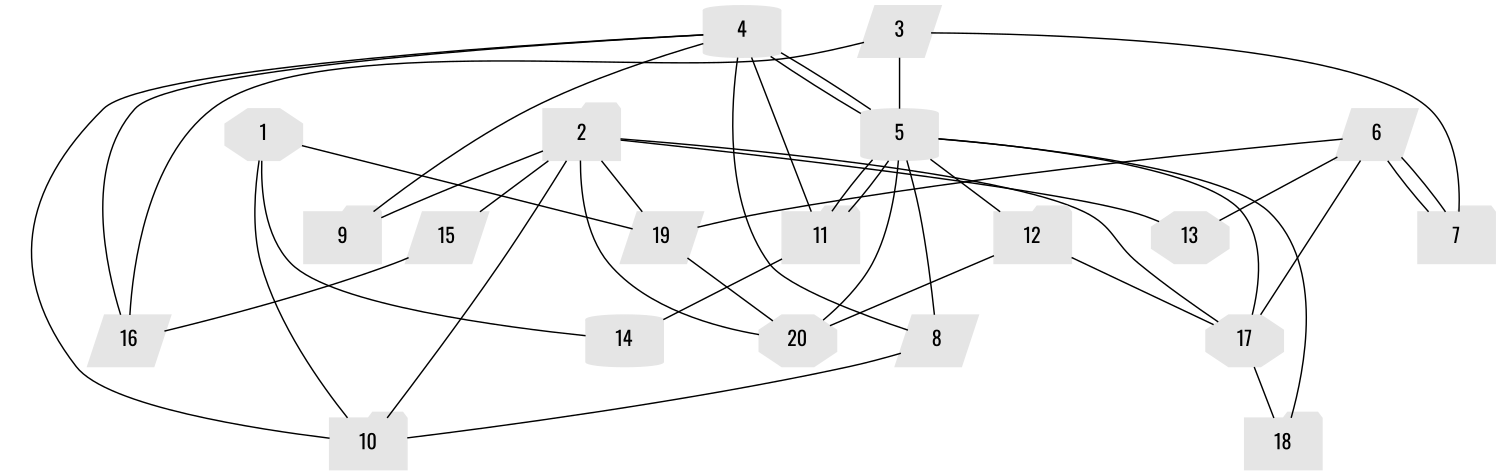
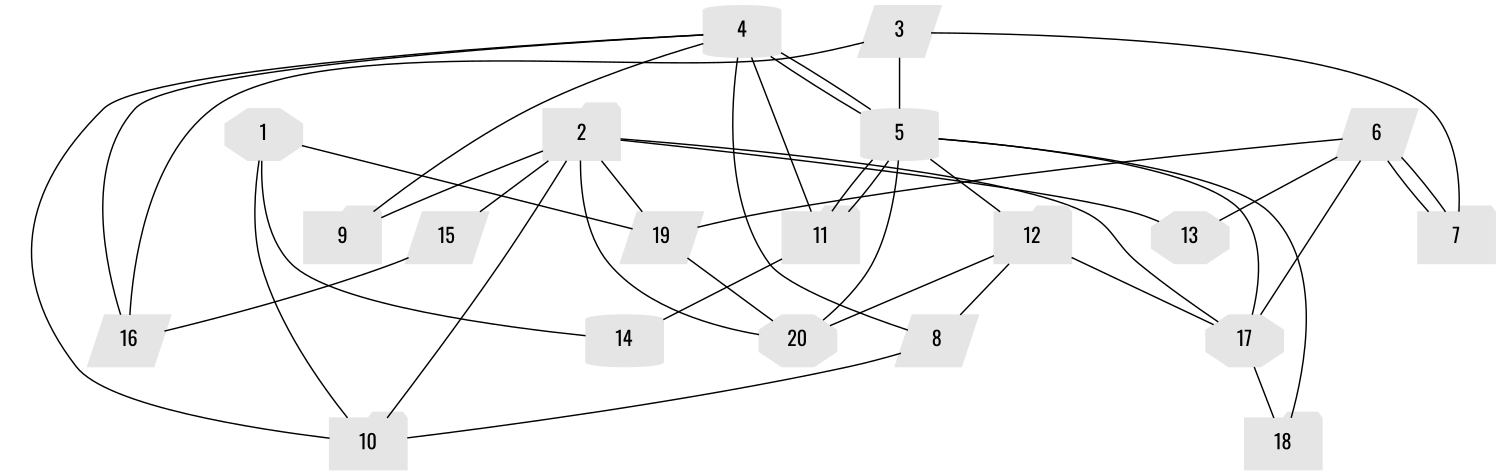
(924, 237) -> (985, 289)
